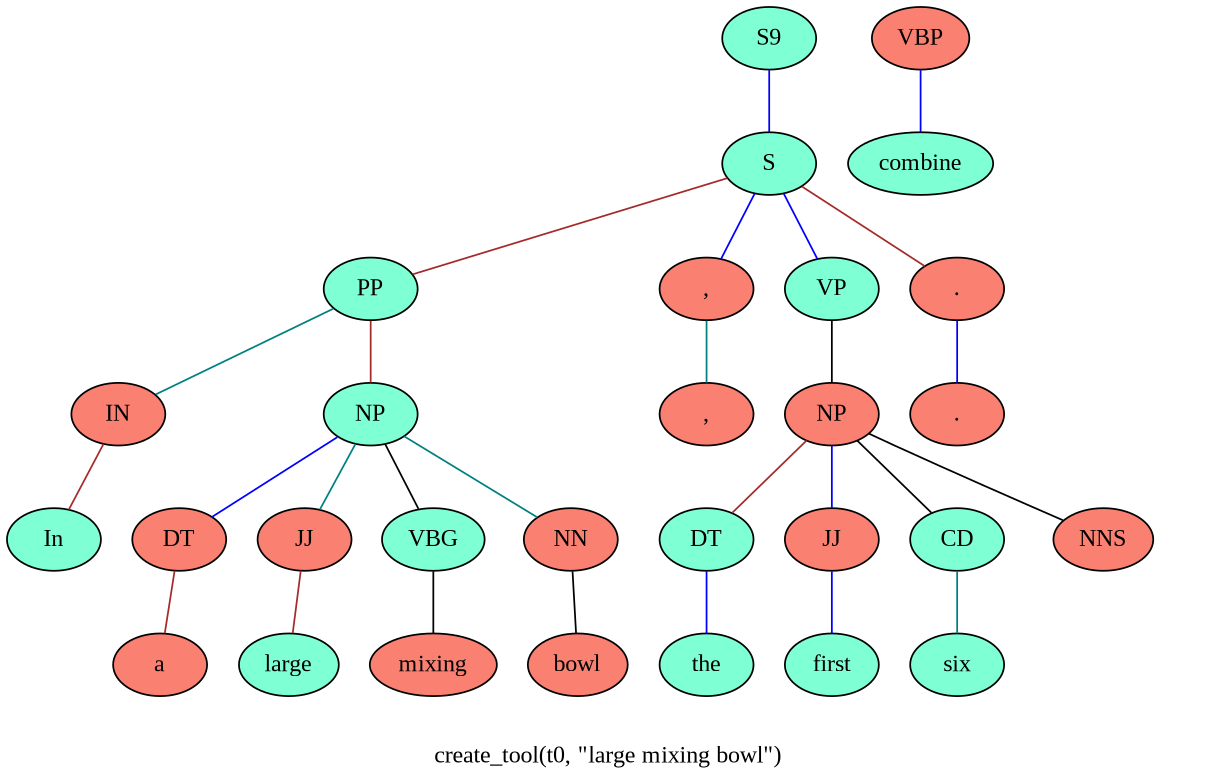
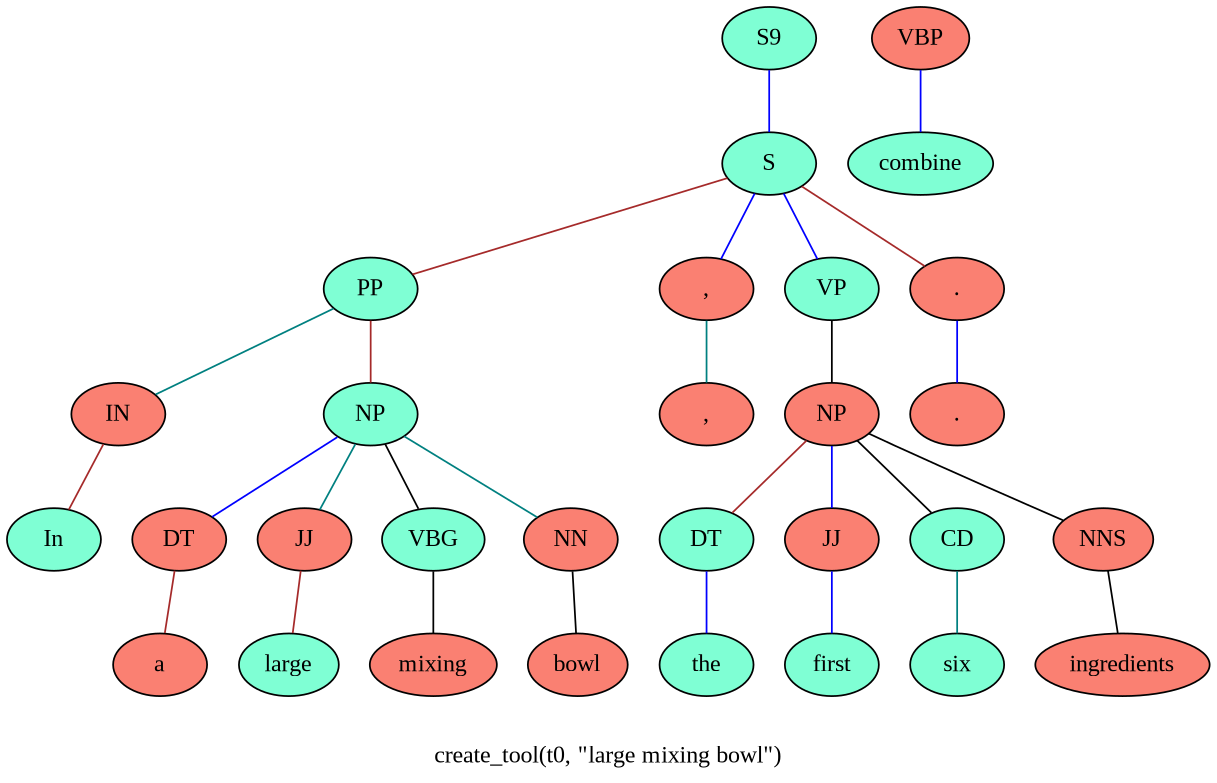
none -> (1122, 665)
